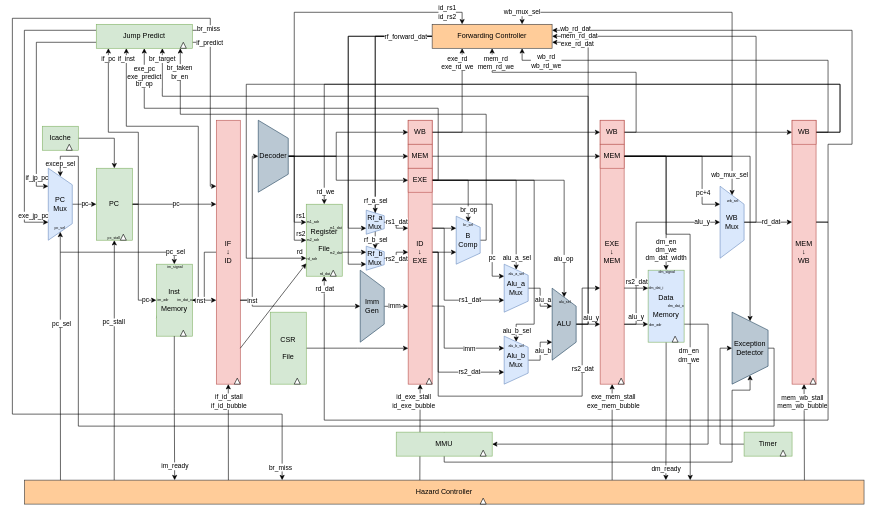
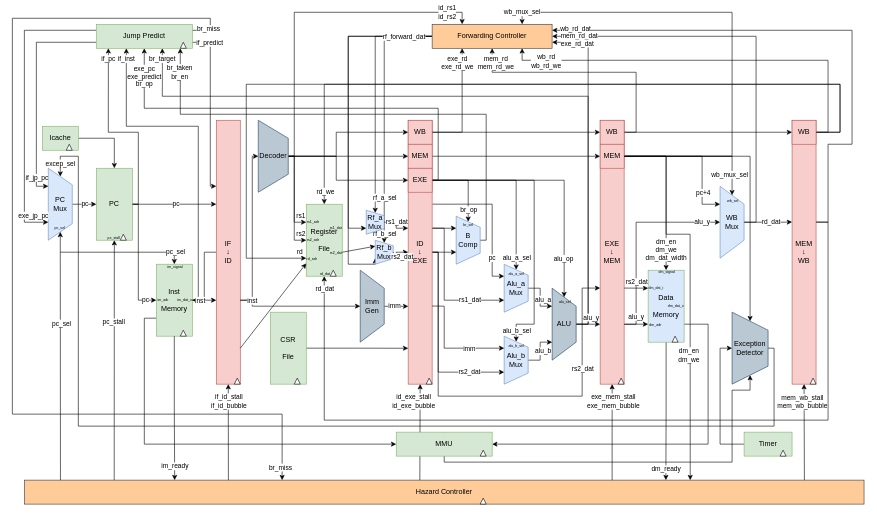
(375, 258) -> (384, 252)
(157, 317) -> (144, 443)
